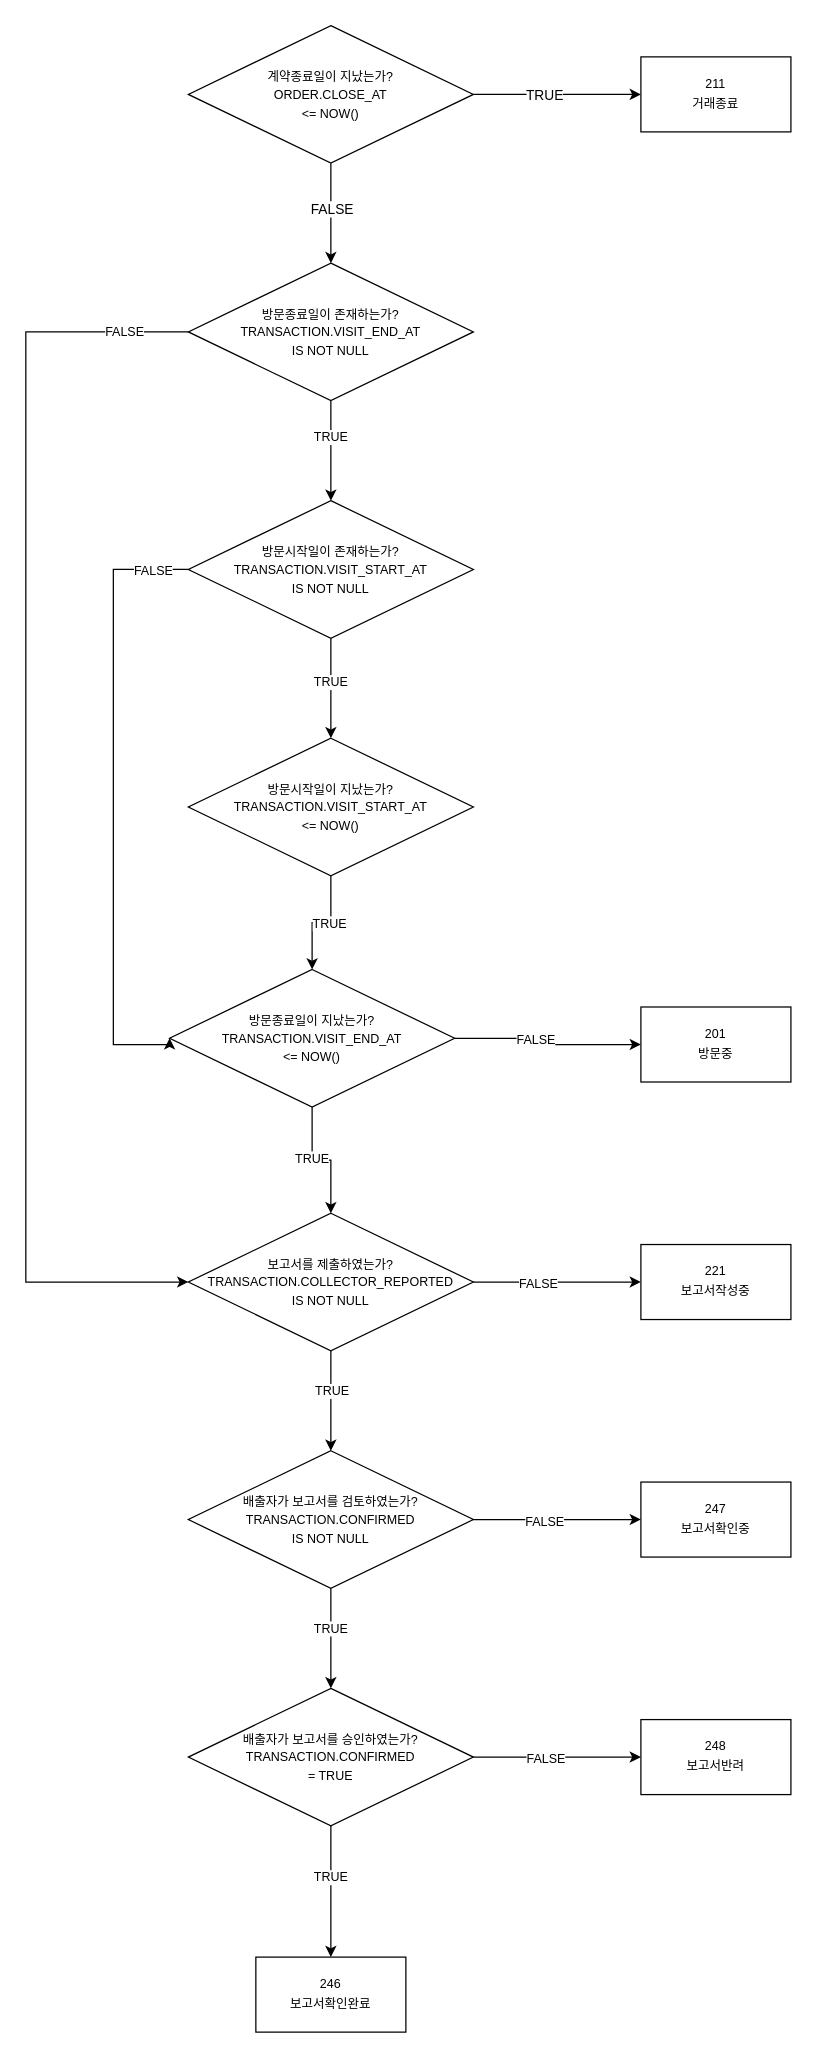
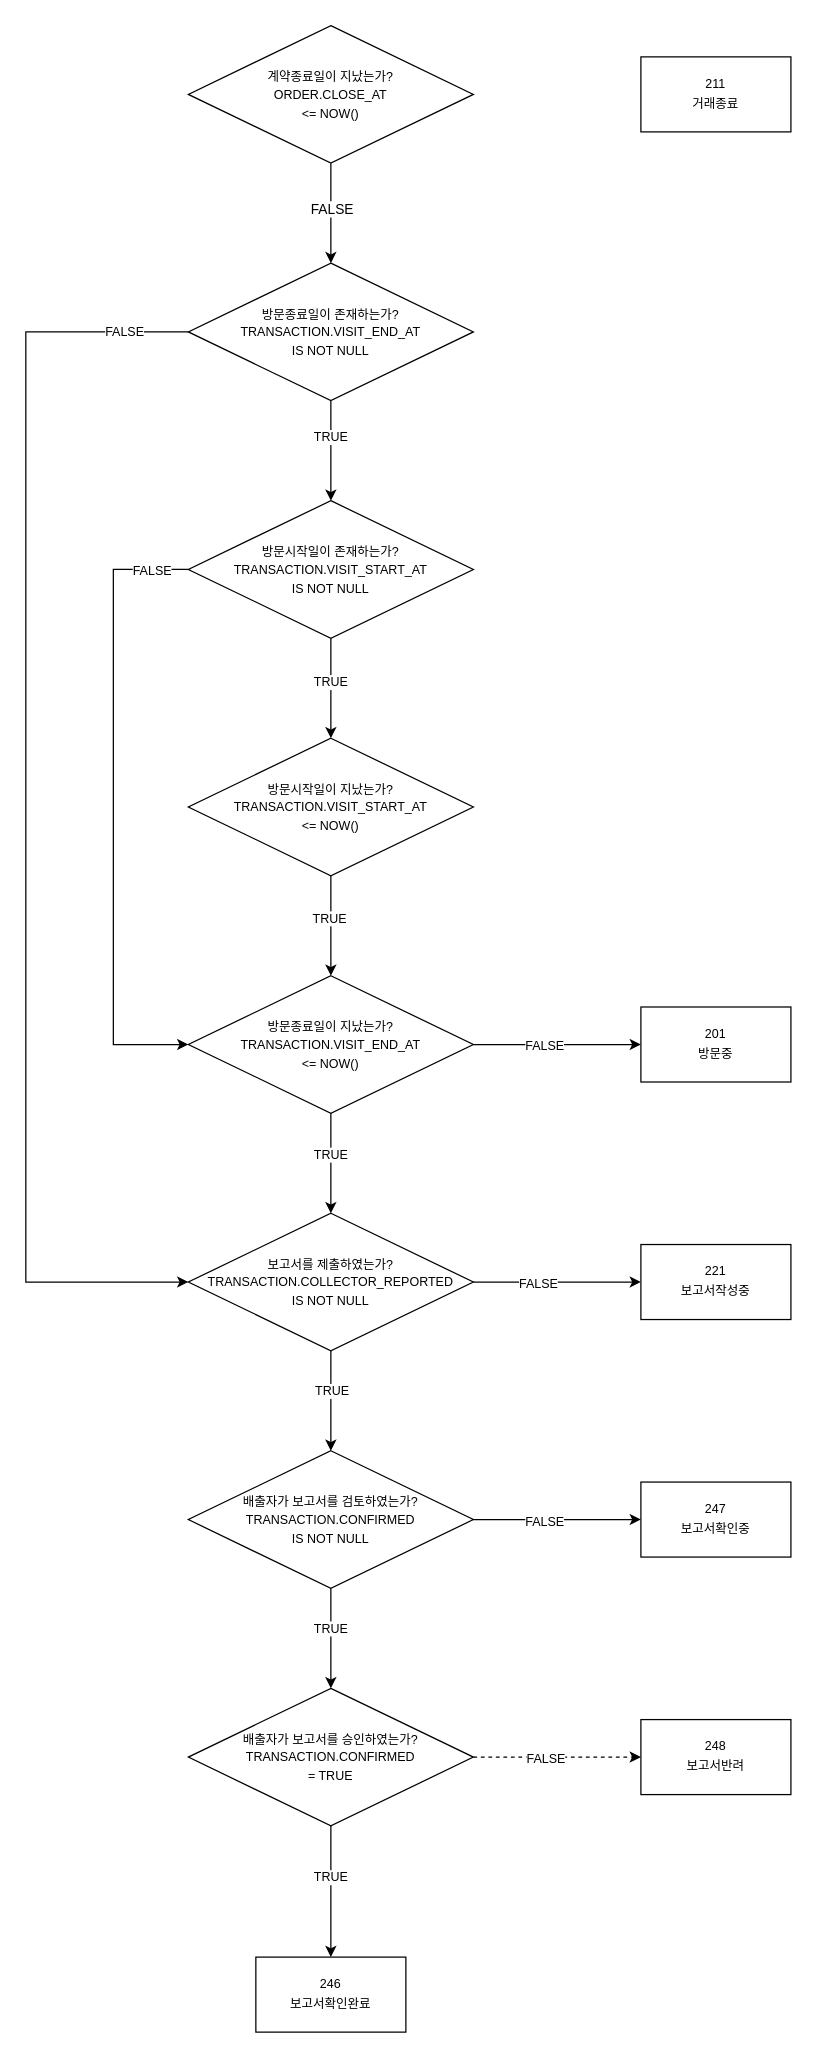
(552, 94) -> none
(312, 1038) -> (331, 1044)
(599, 1757) -> (599, 1757)
